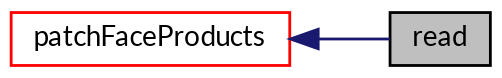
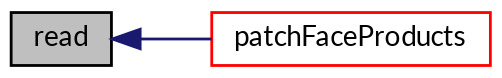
(354, 39) -> (176, 39)
